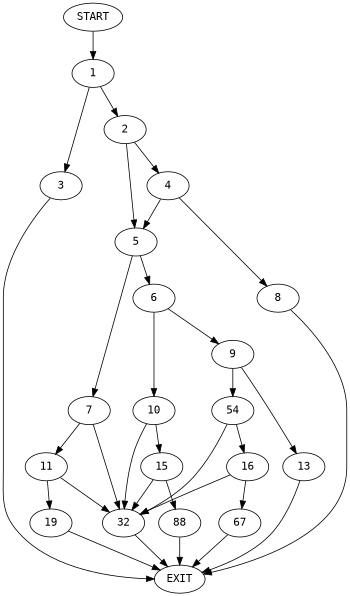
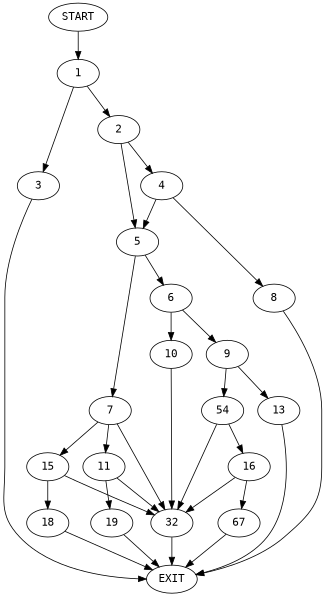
(157, 435) -> (82, 436)
(180, 523) -> (48, 523)
